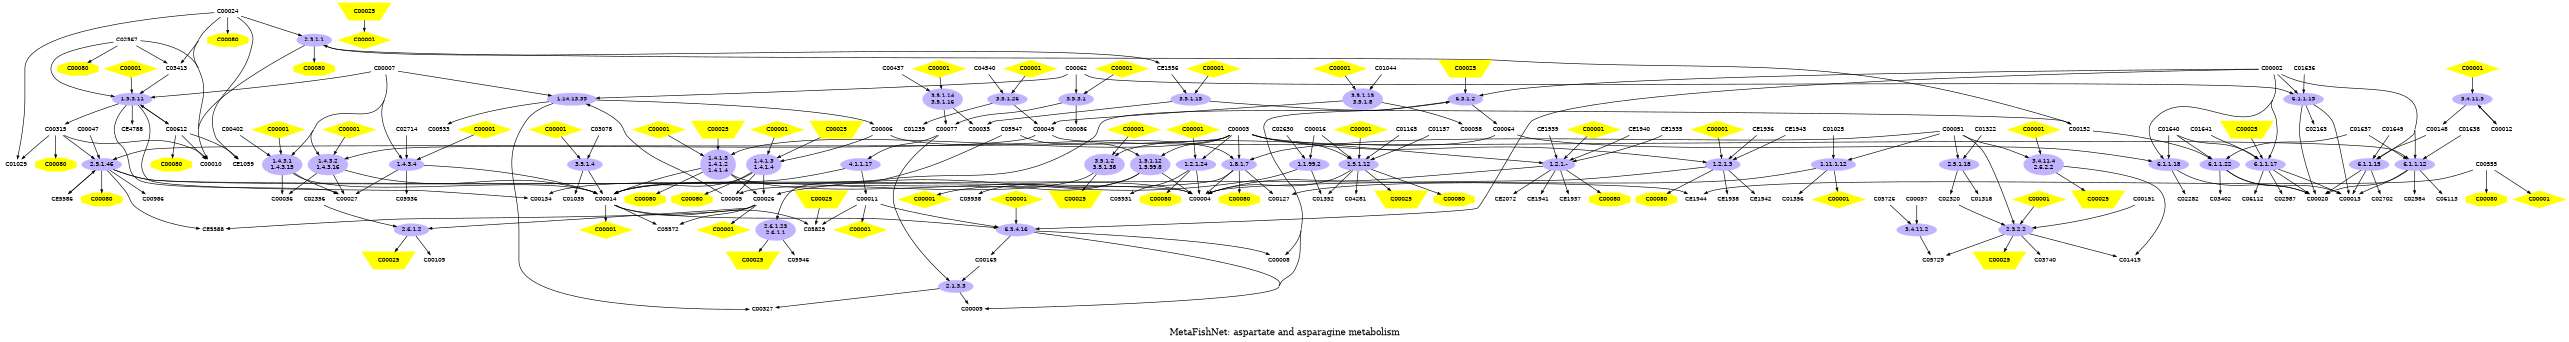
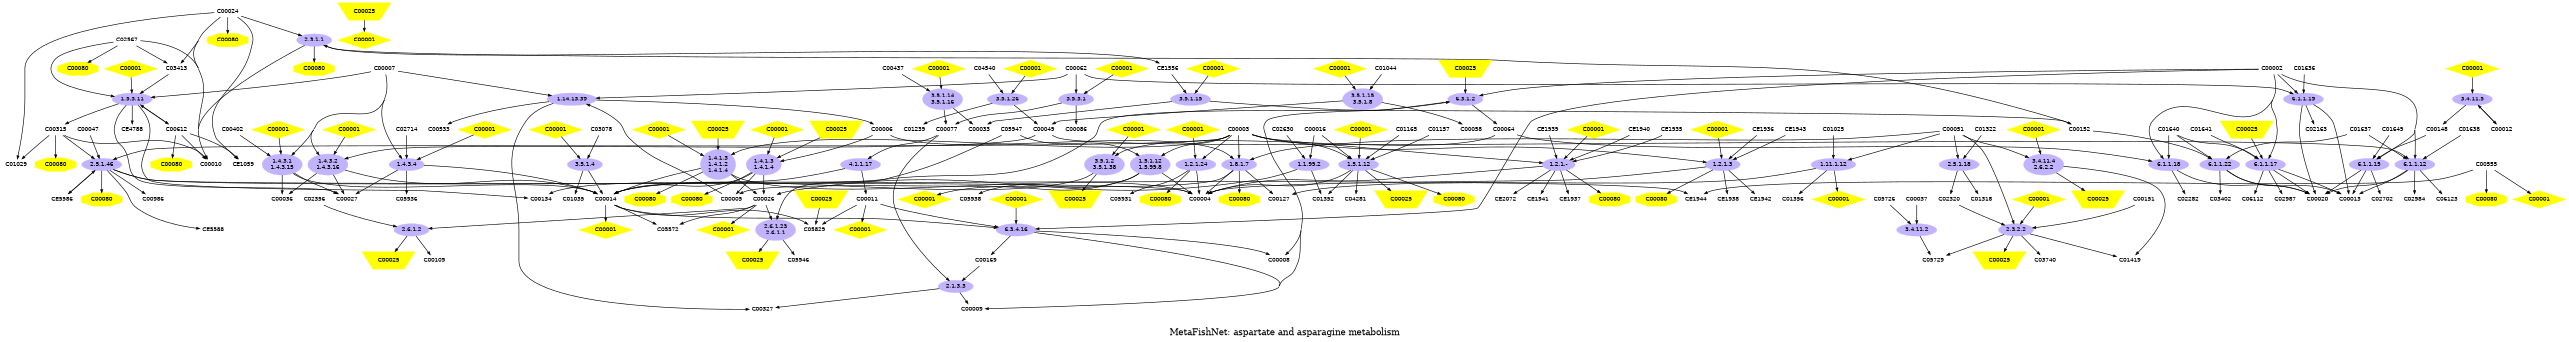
(2447, 199) -> (2447, 199)
(493, 218) -> (768, 210)
